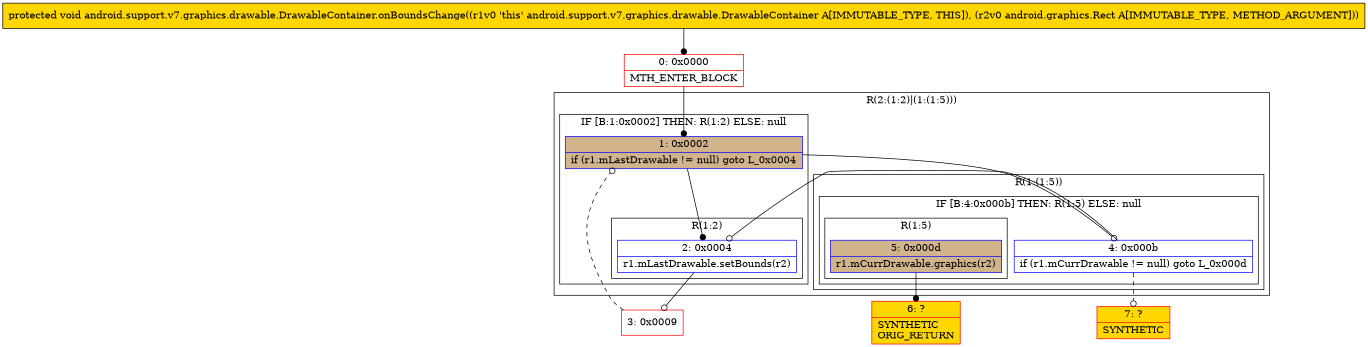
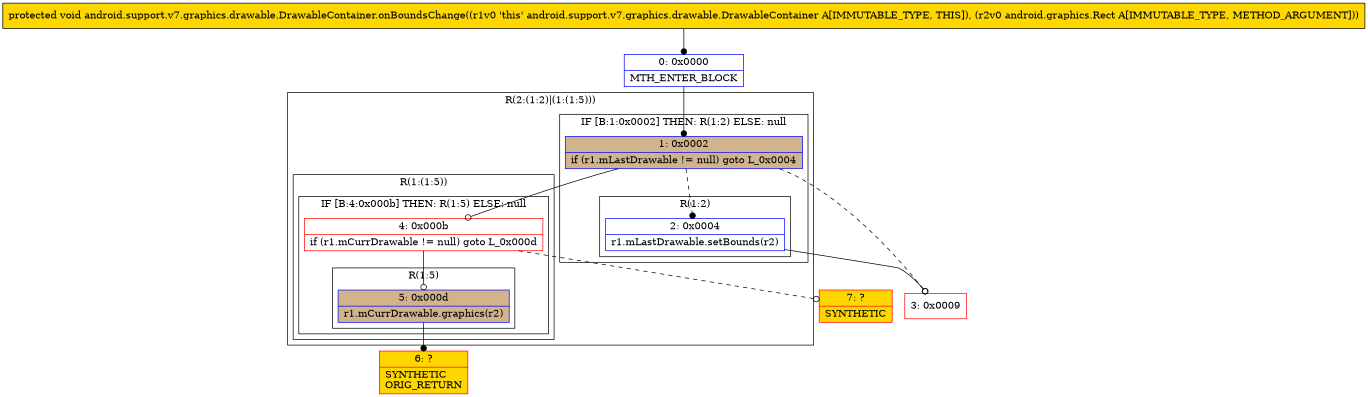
(684, 70) -> (684, 70)
(925, 170) -> (424, 263)
(695, 202) -> (689, 191)
(588, 244) -> (858, 220)
(1133, 256) -> (424, 235)
